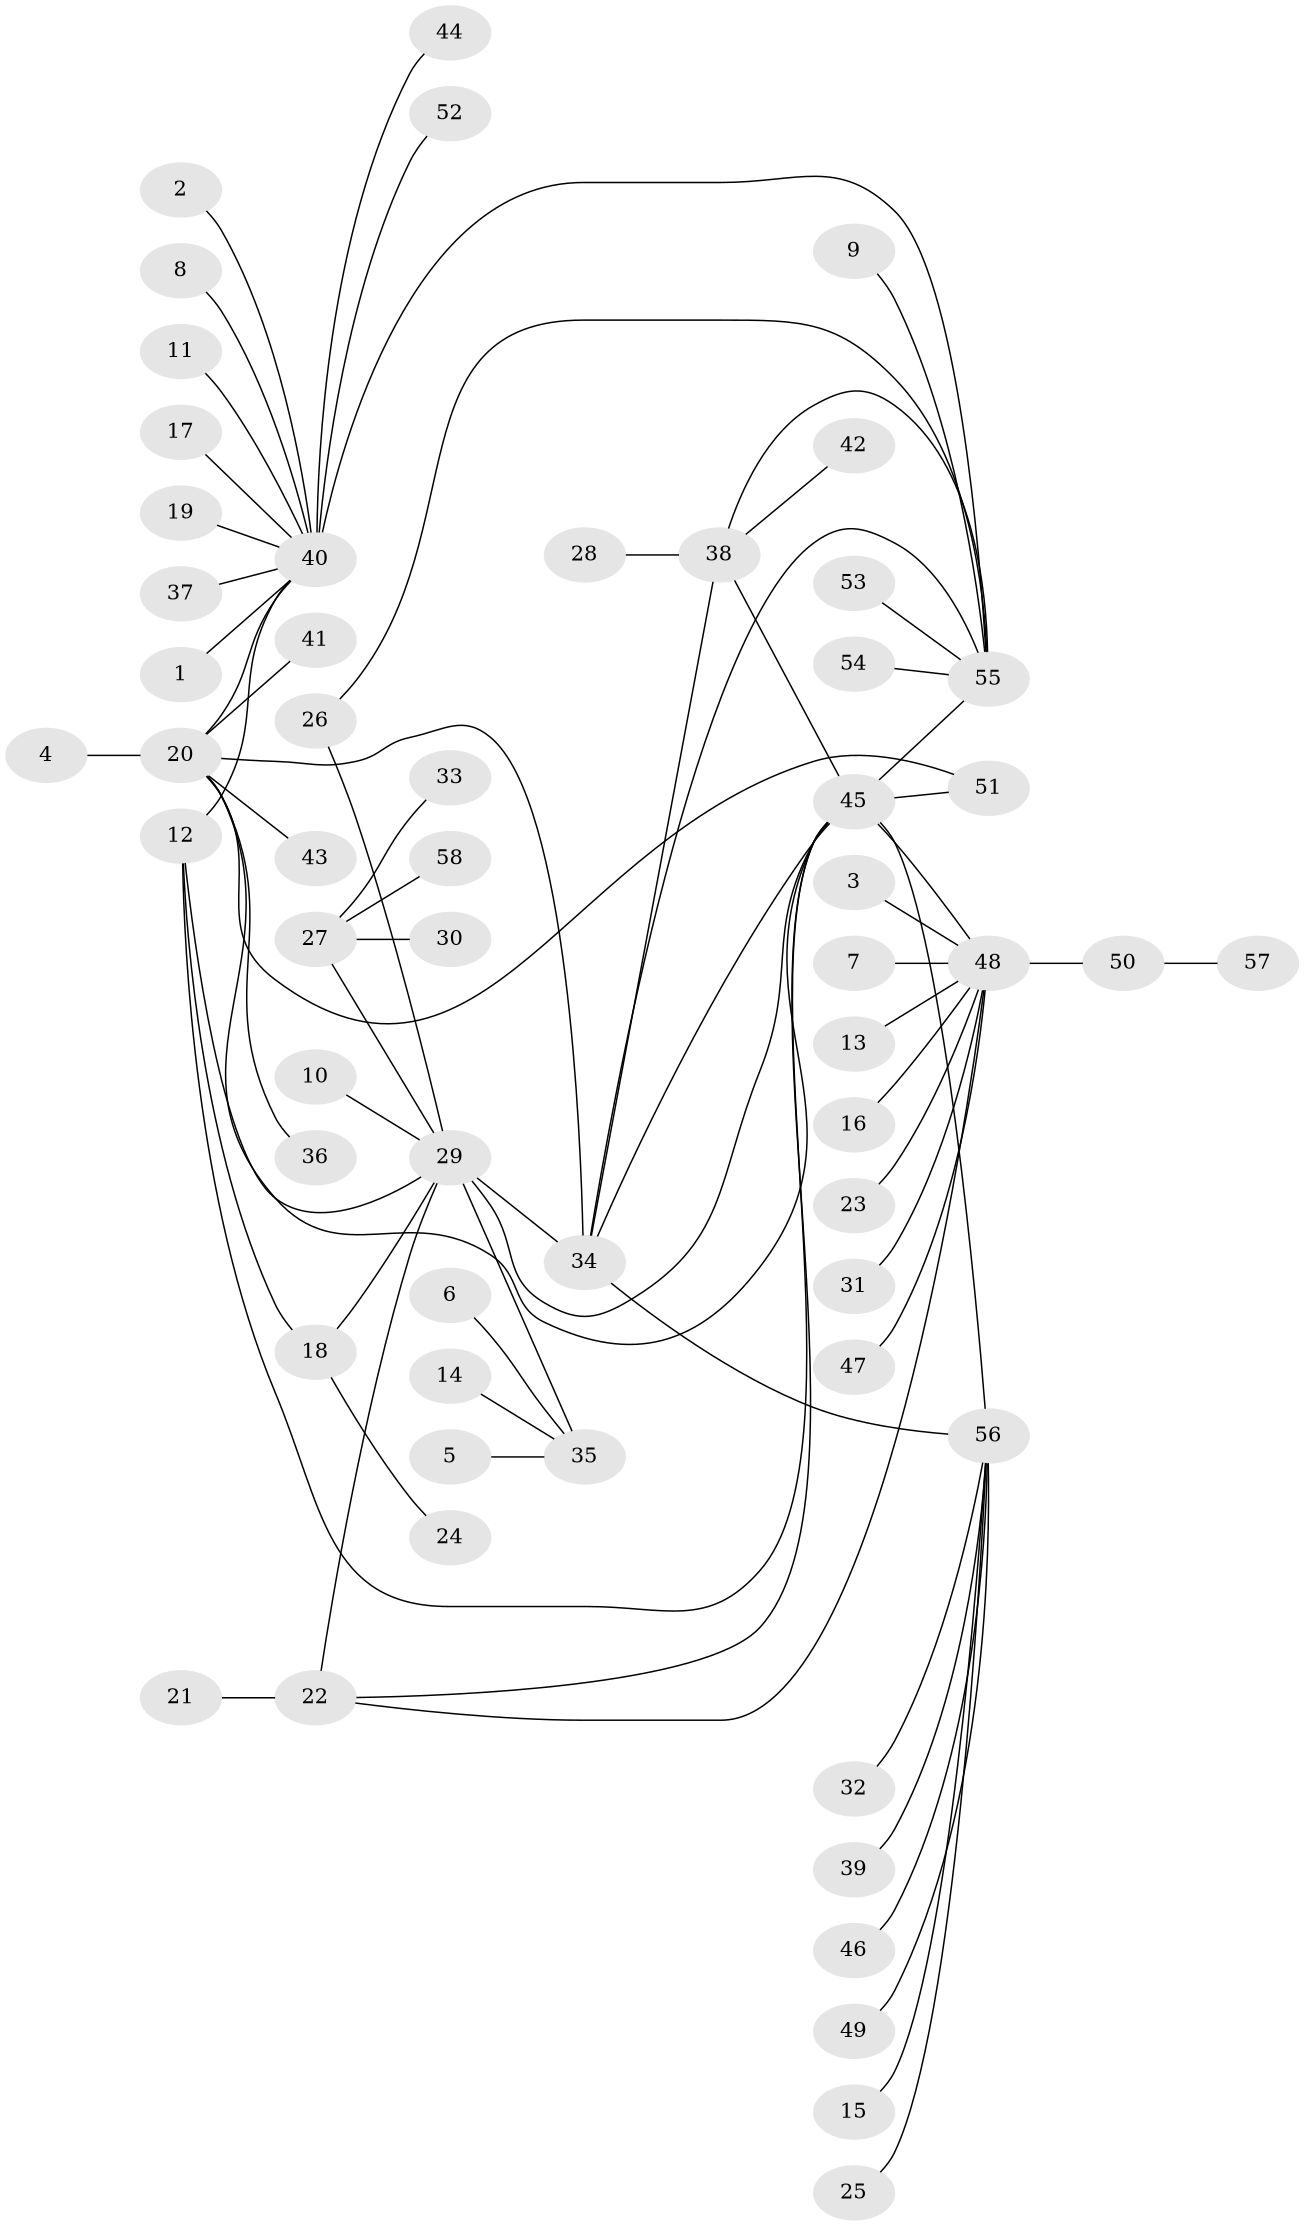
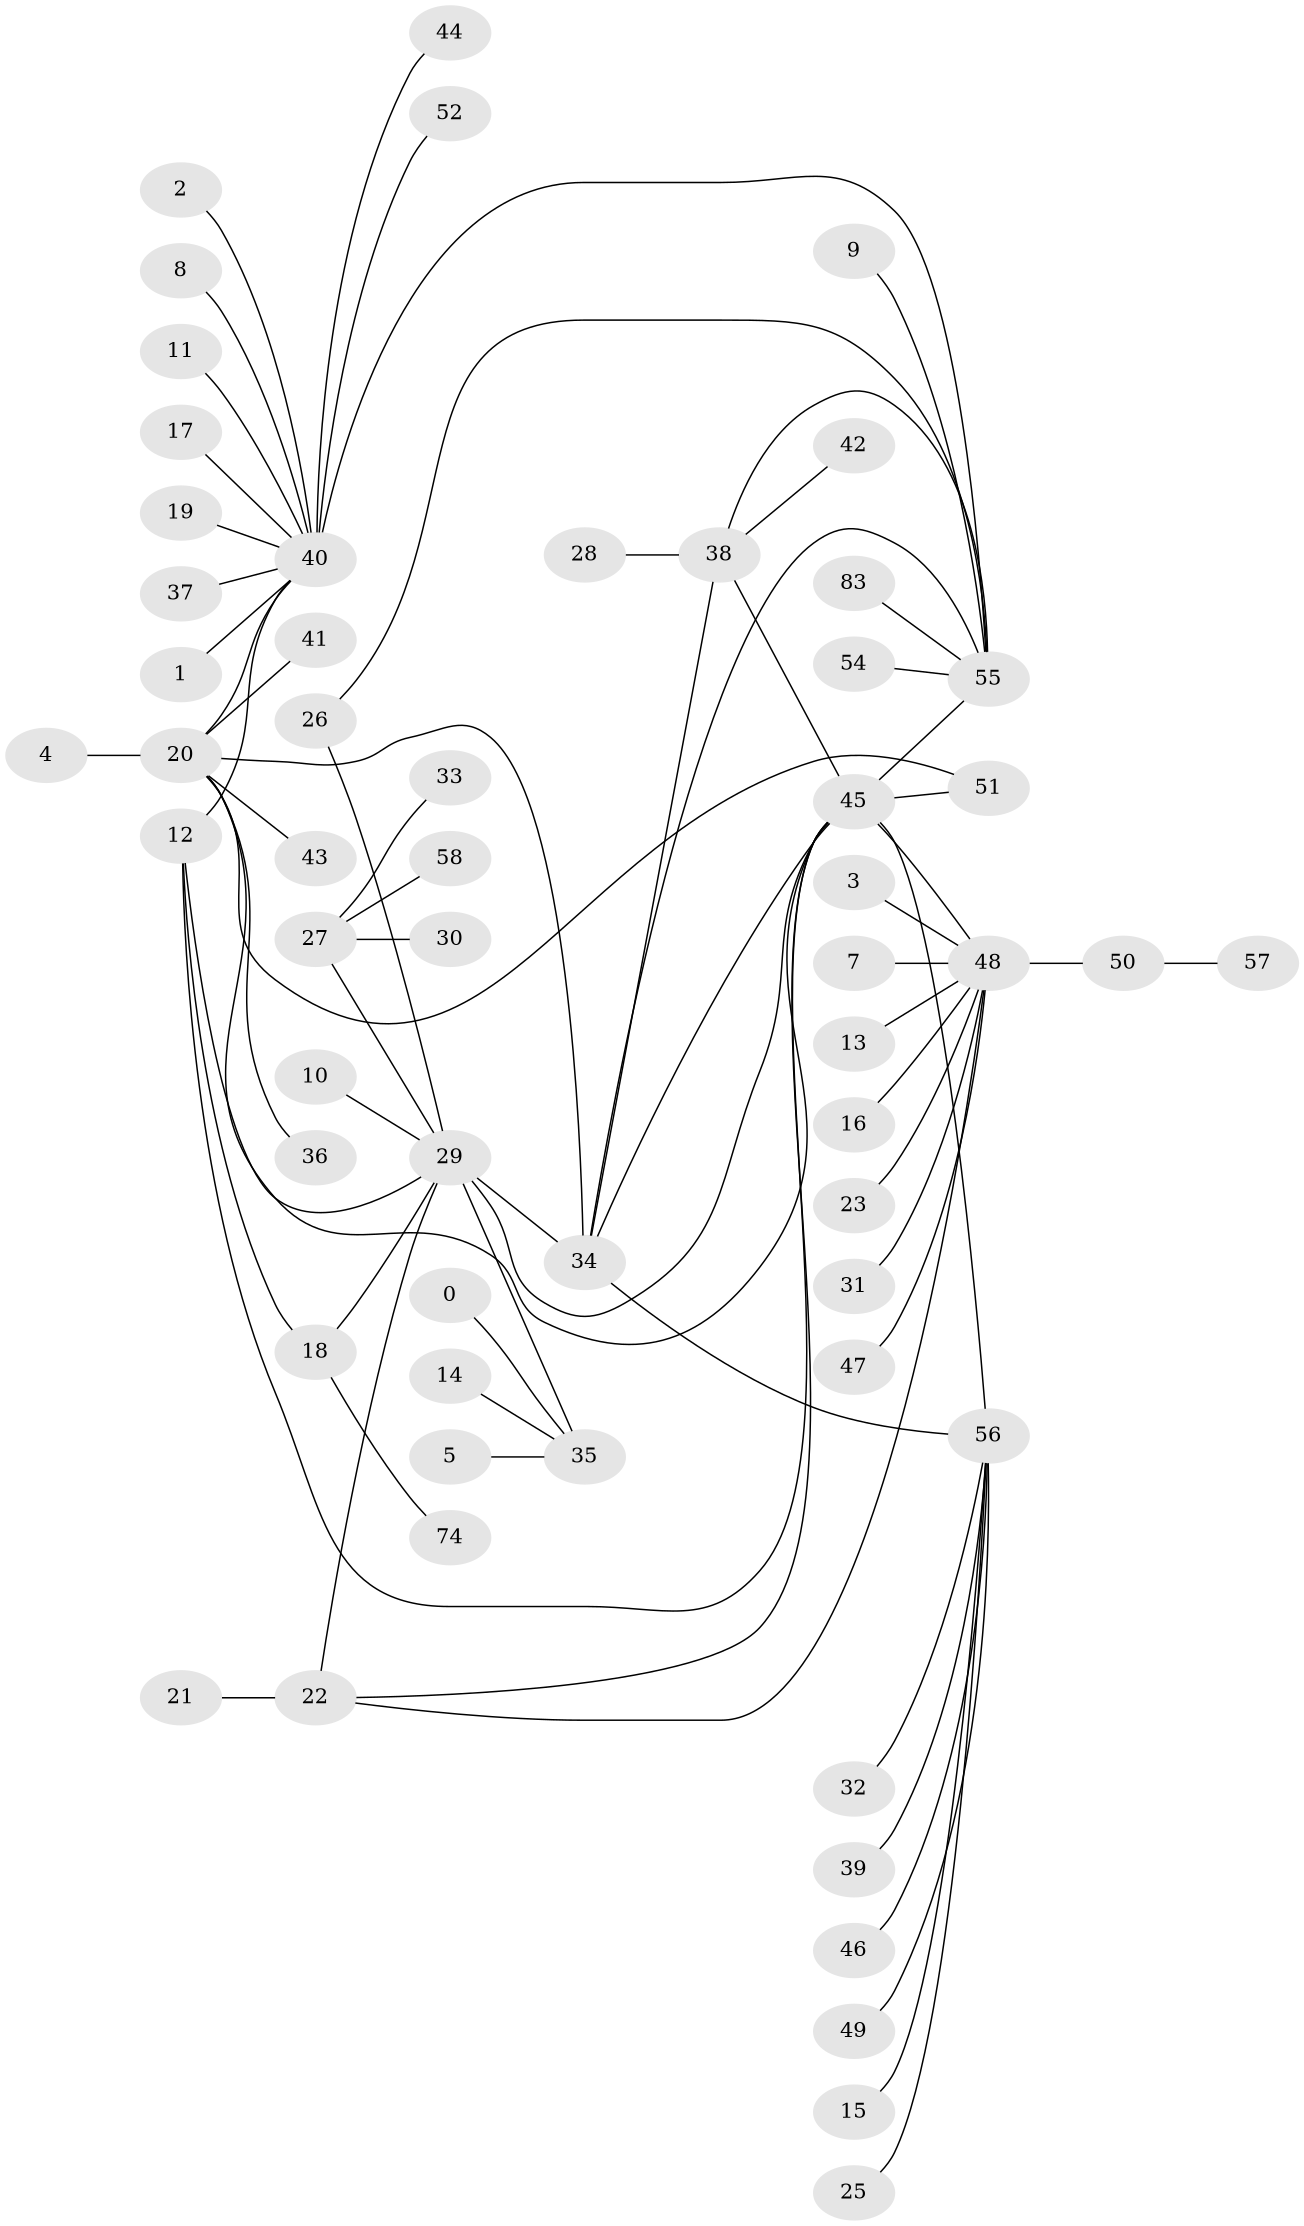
(854, 583) -> (854, 583)
(450, 1295) -> (450, 1295)
(450, 1538) -> (450, 1538)
